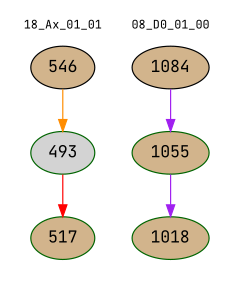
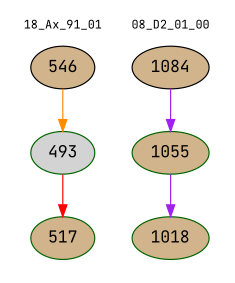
(63, 25) -> (63, 25)
(171, 25) -> (171, 25)
